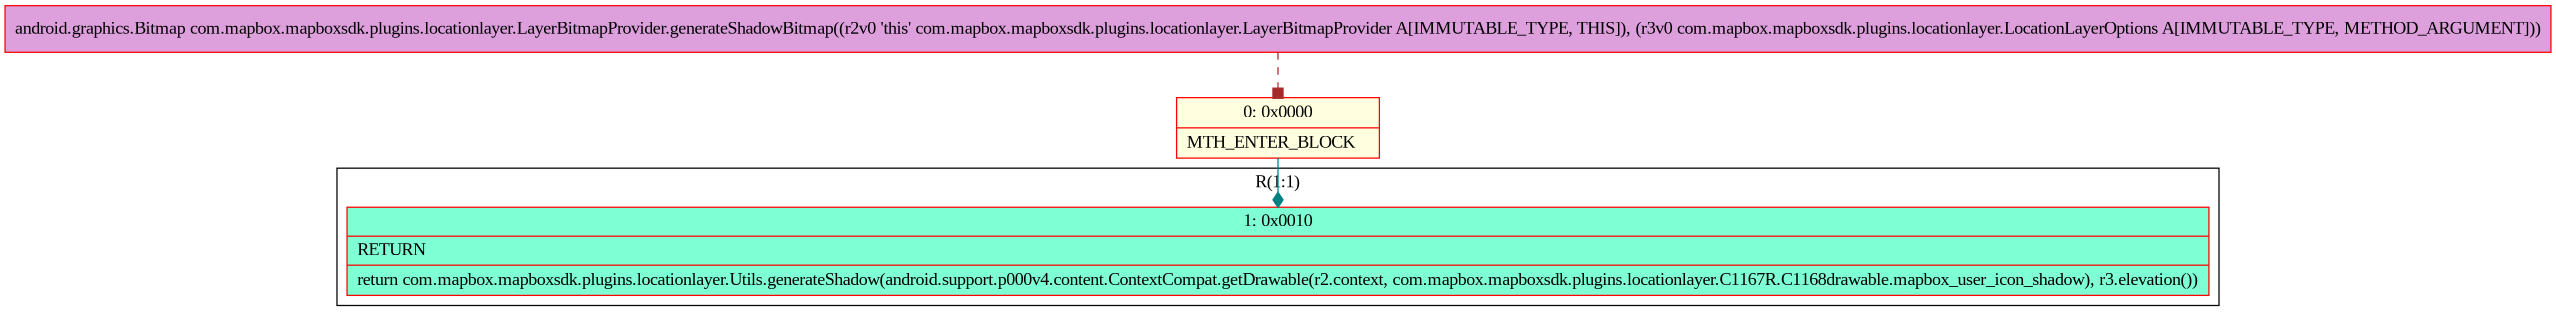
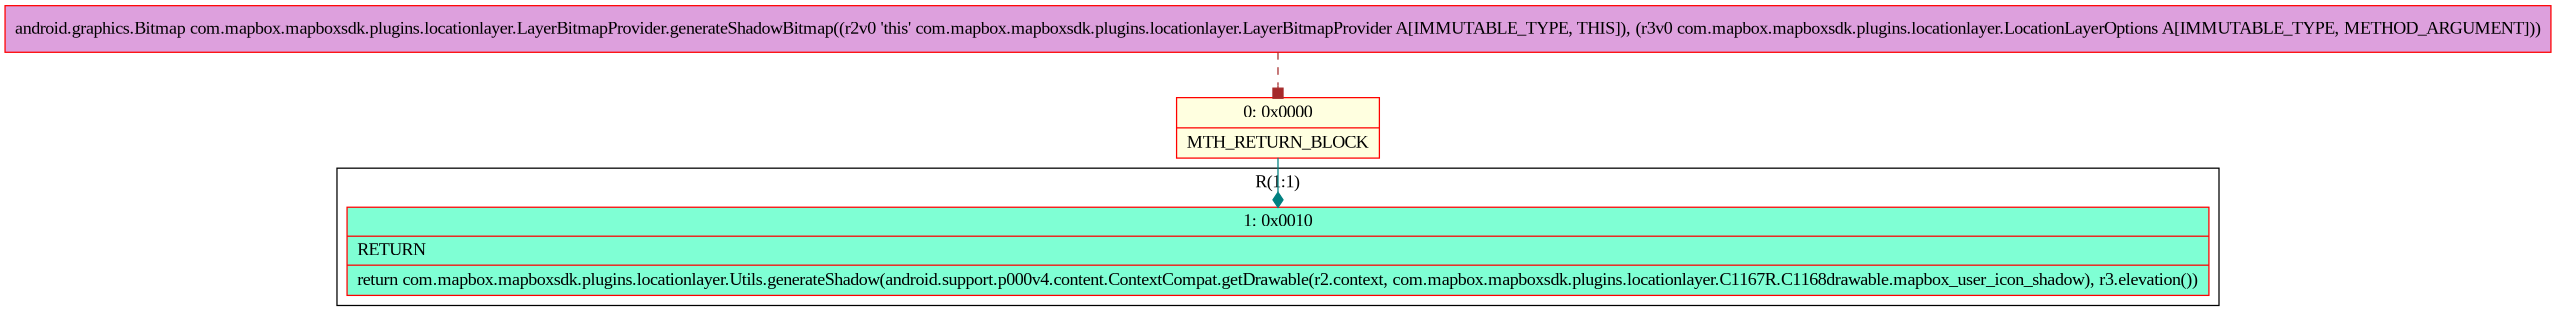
(1271, 142) -> (1278, 142)
